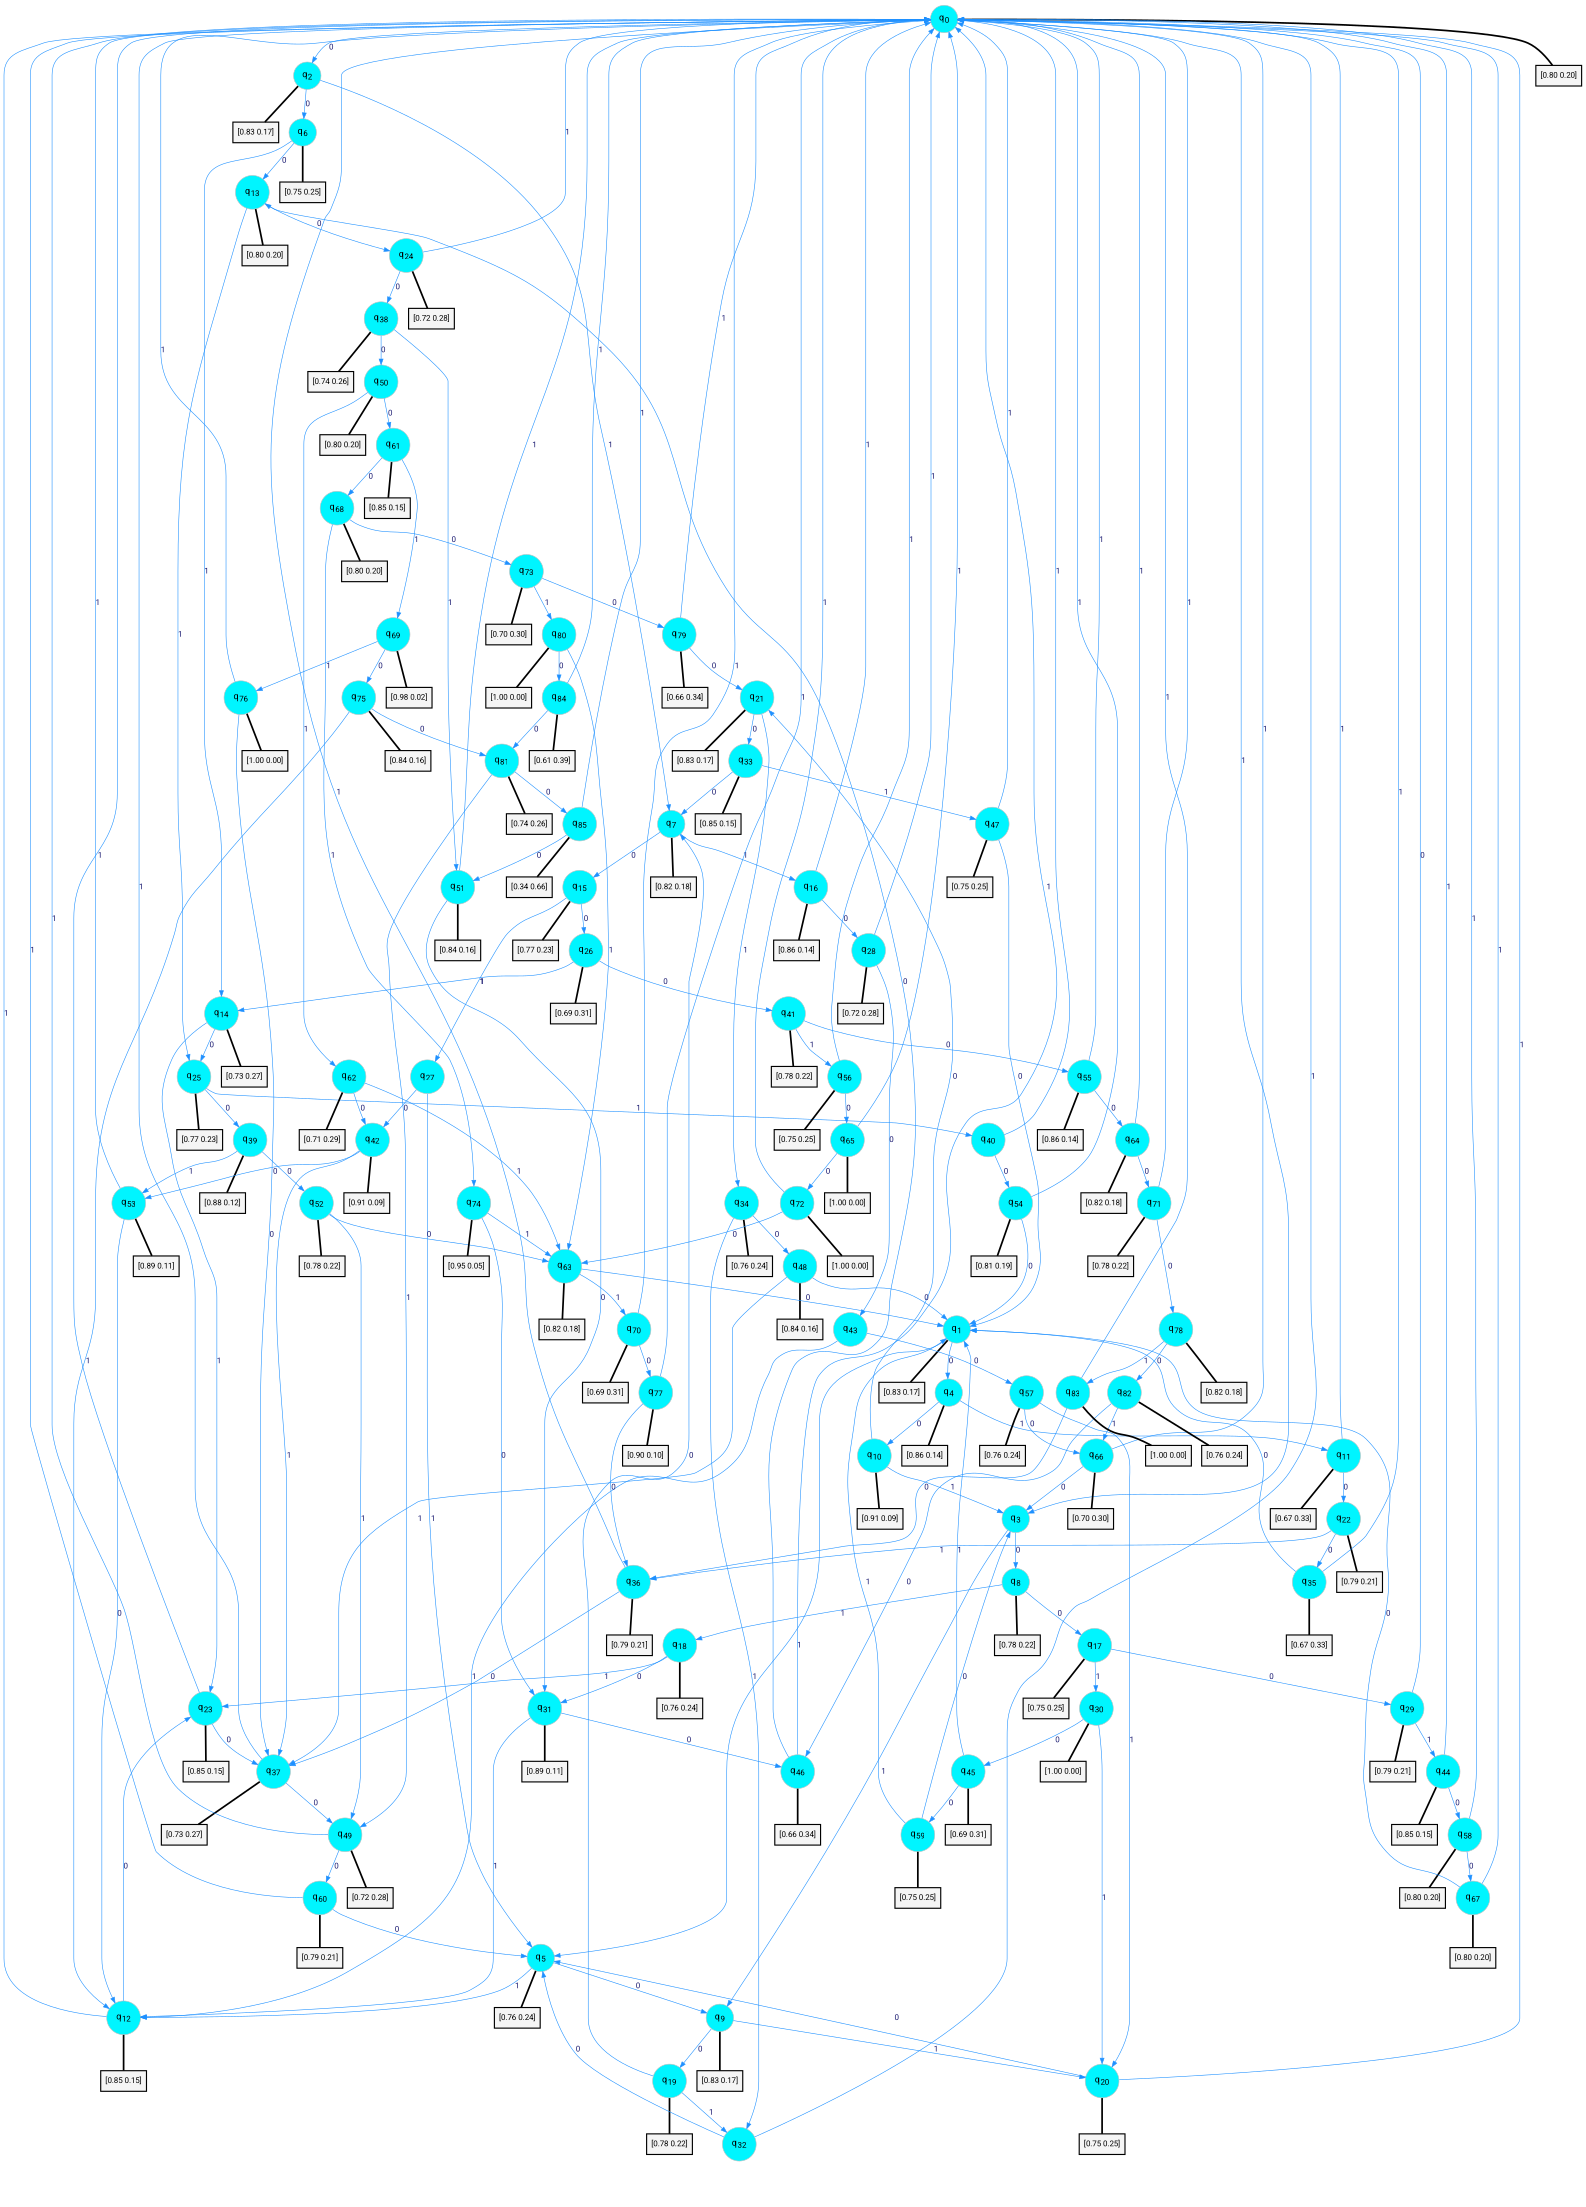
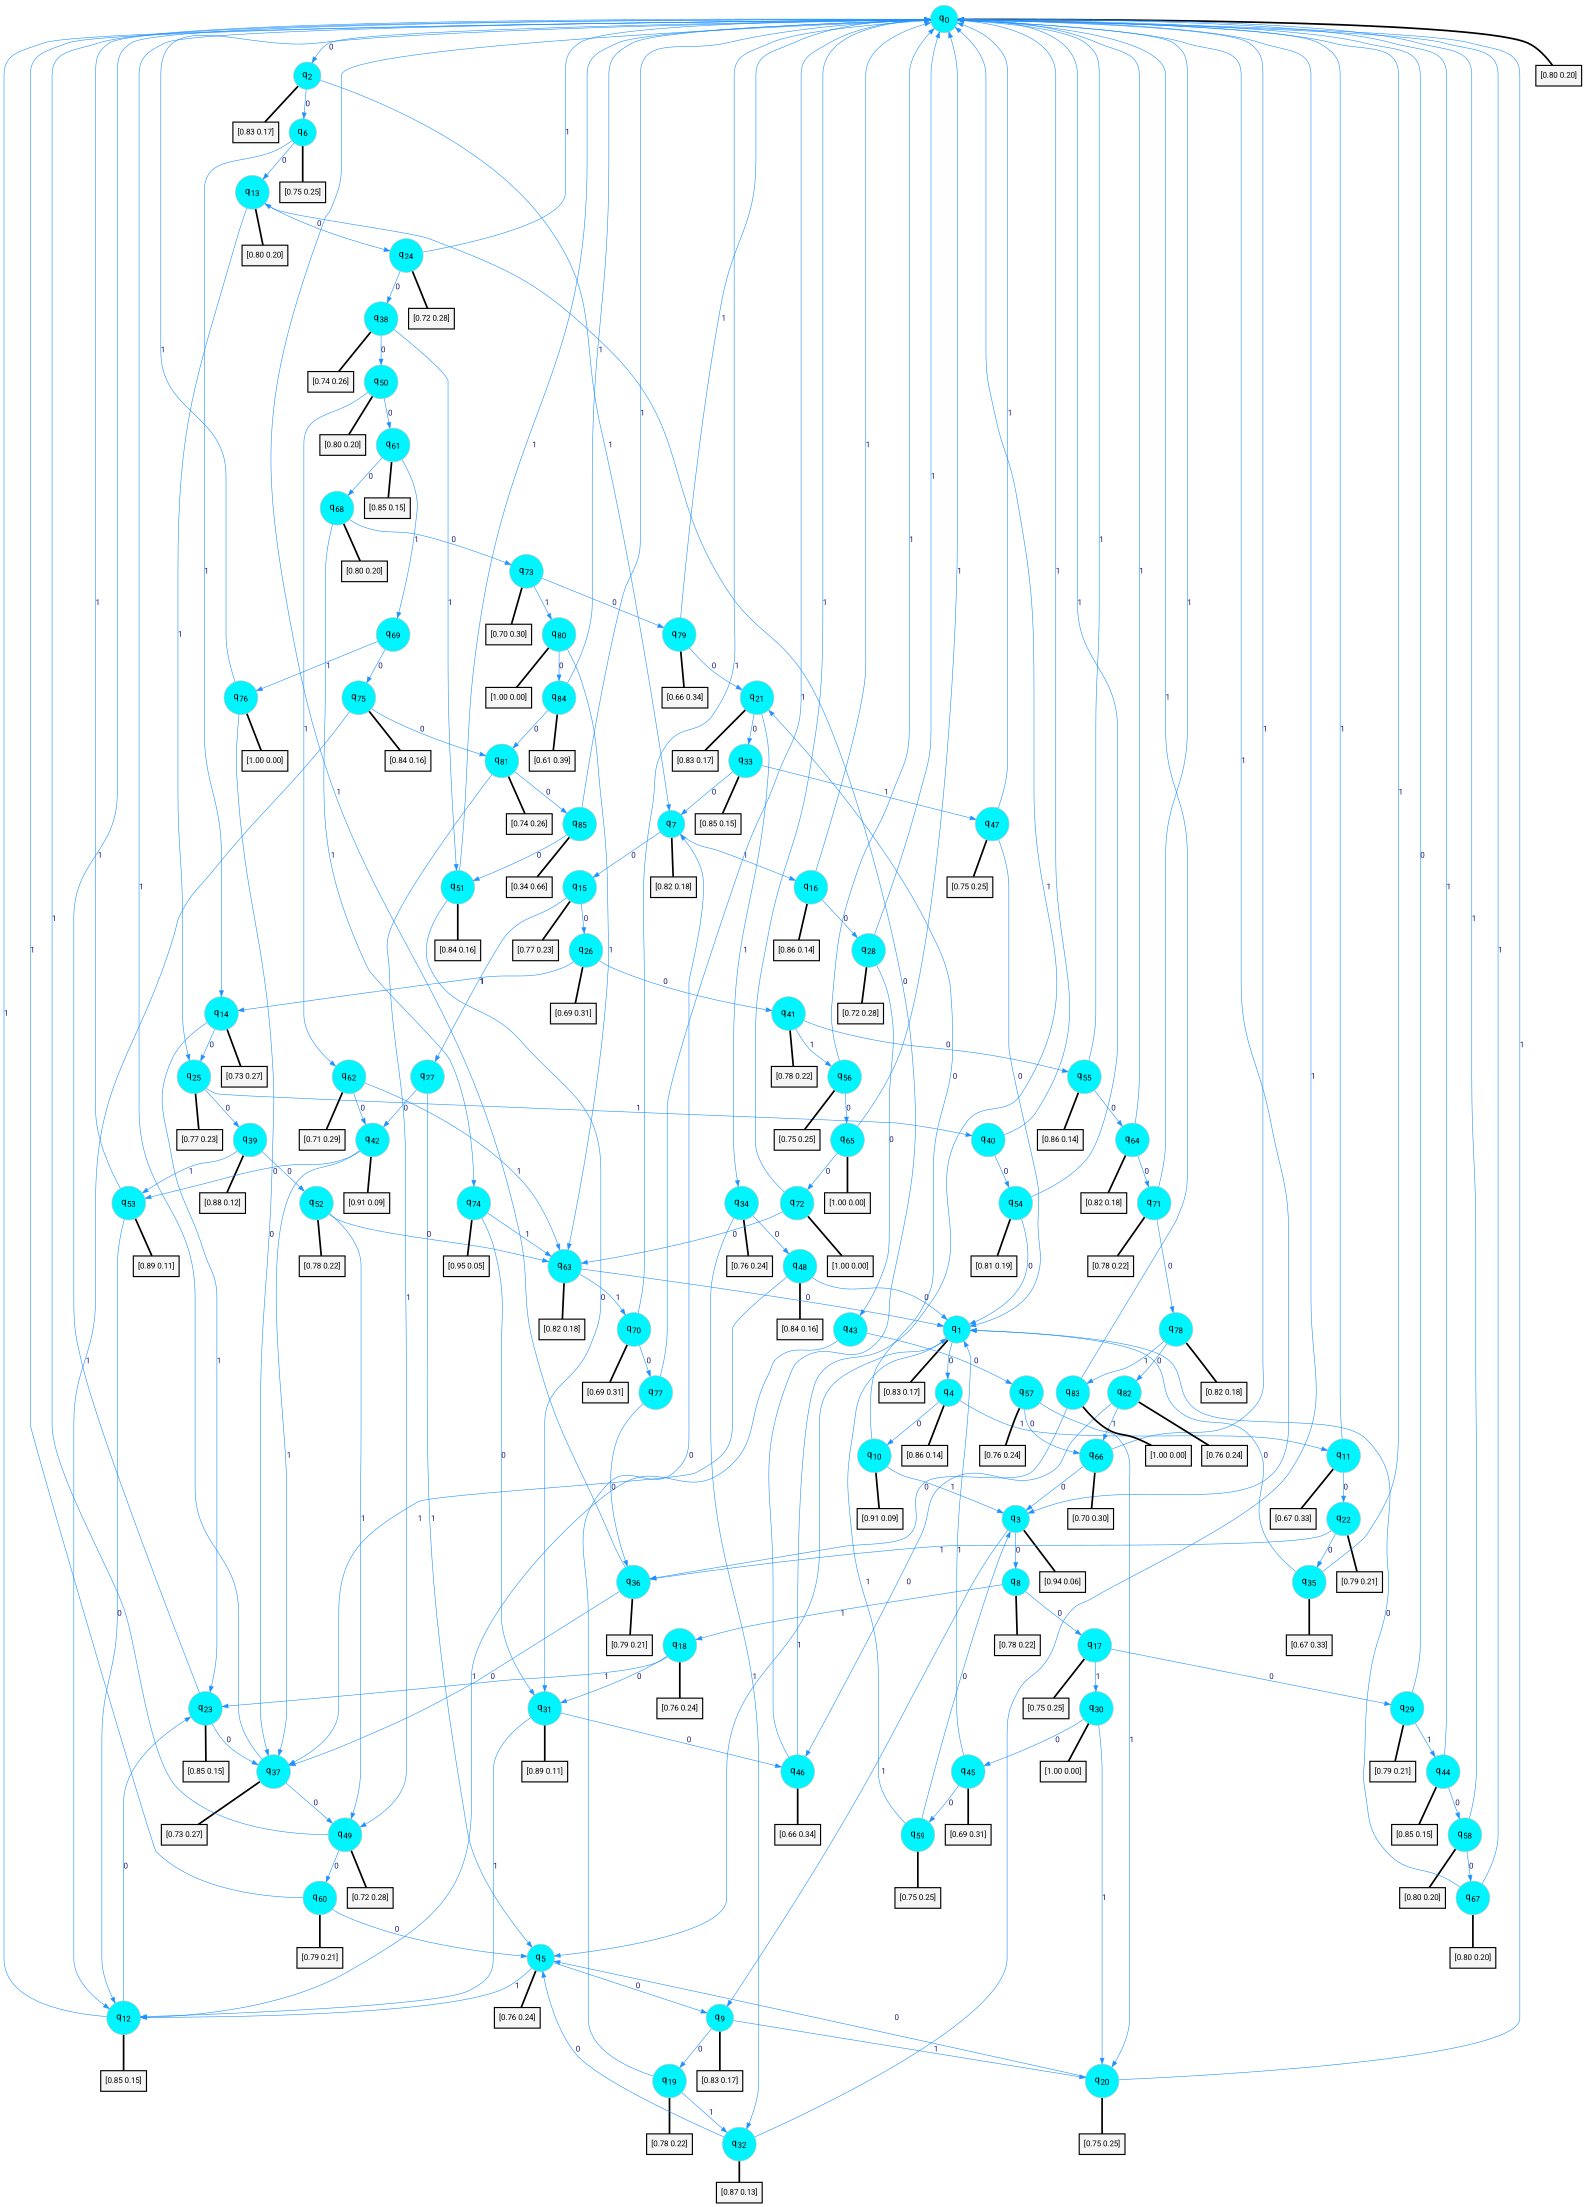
(409, 698) -> none
(645, 1456) -> none
none -> (1063, 1582)
none -> (739, 2193)
